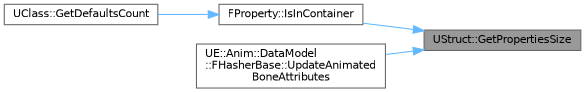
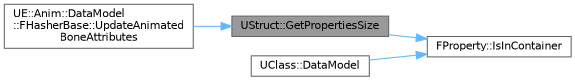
(81, 14) -> (310, 66)
(388, 26) -> (402, 36)
